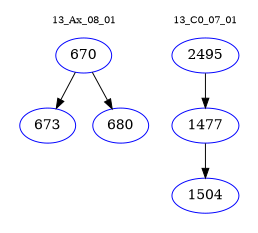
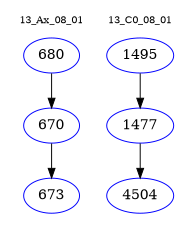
(205, 21) -> (140, 21)
(205, 55) -> (140, 55)
(100, 86) -> (52, 86)
(205, 196) -> (140, 196)
